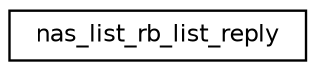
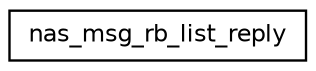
(158, 36) -> (158, 36)
